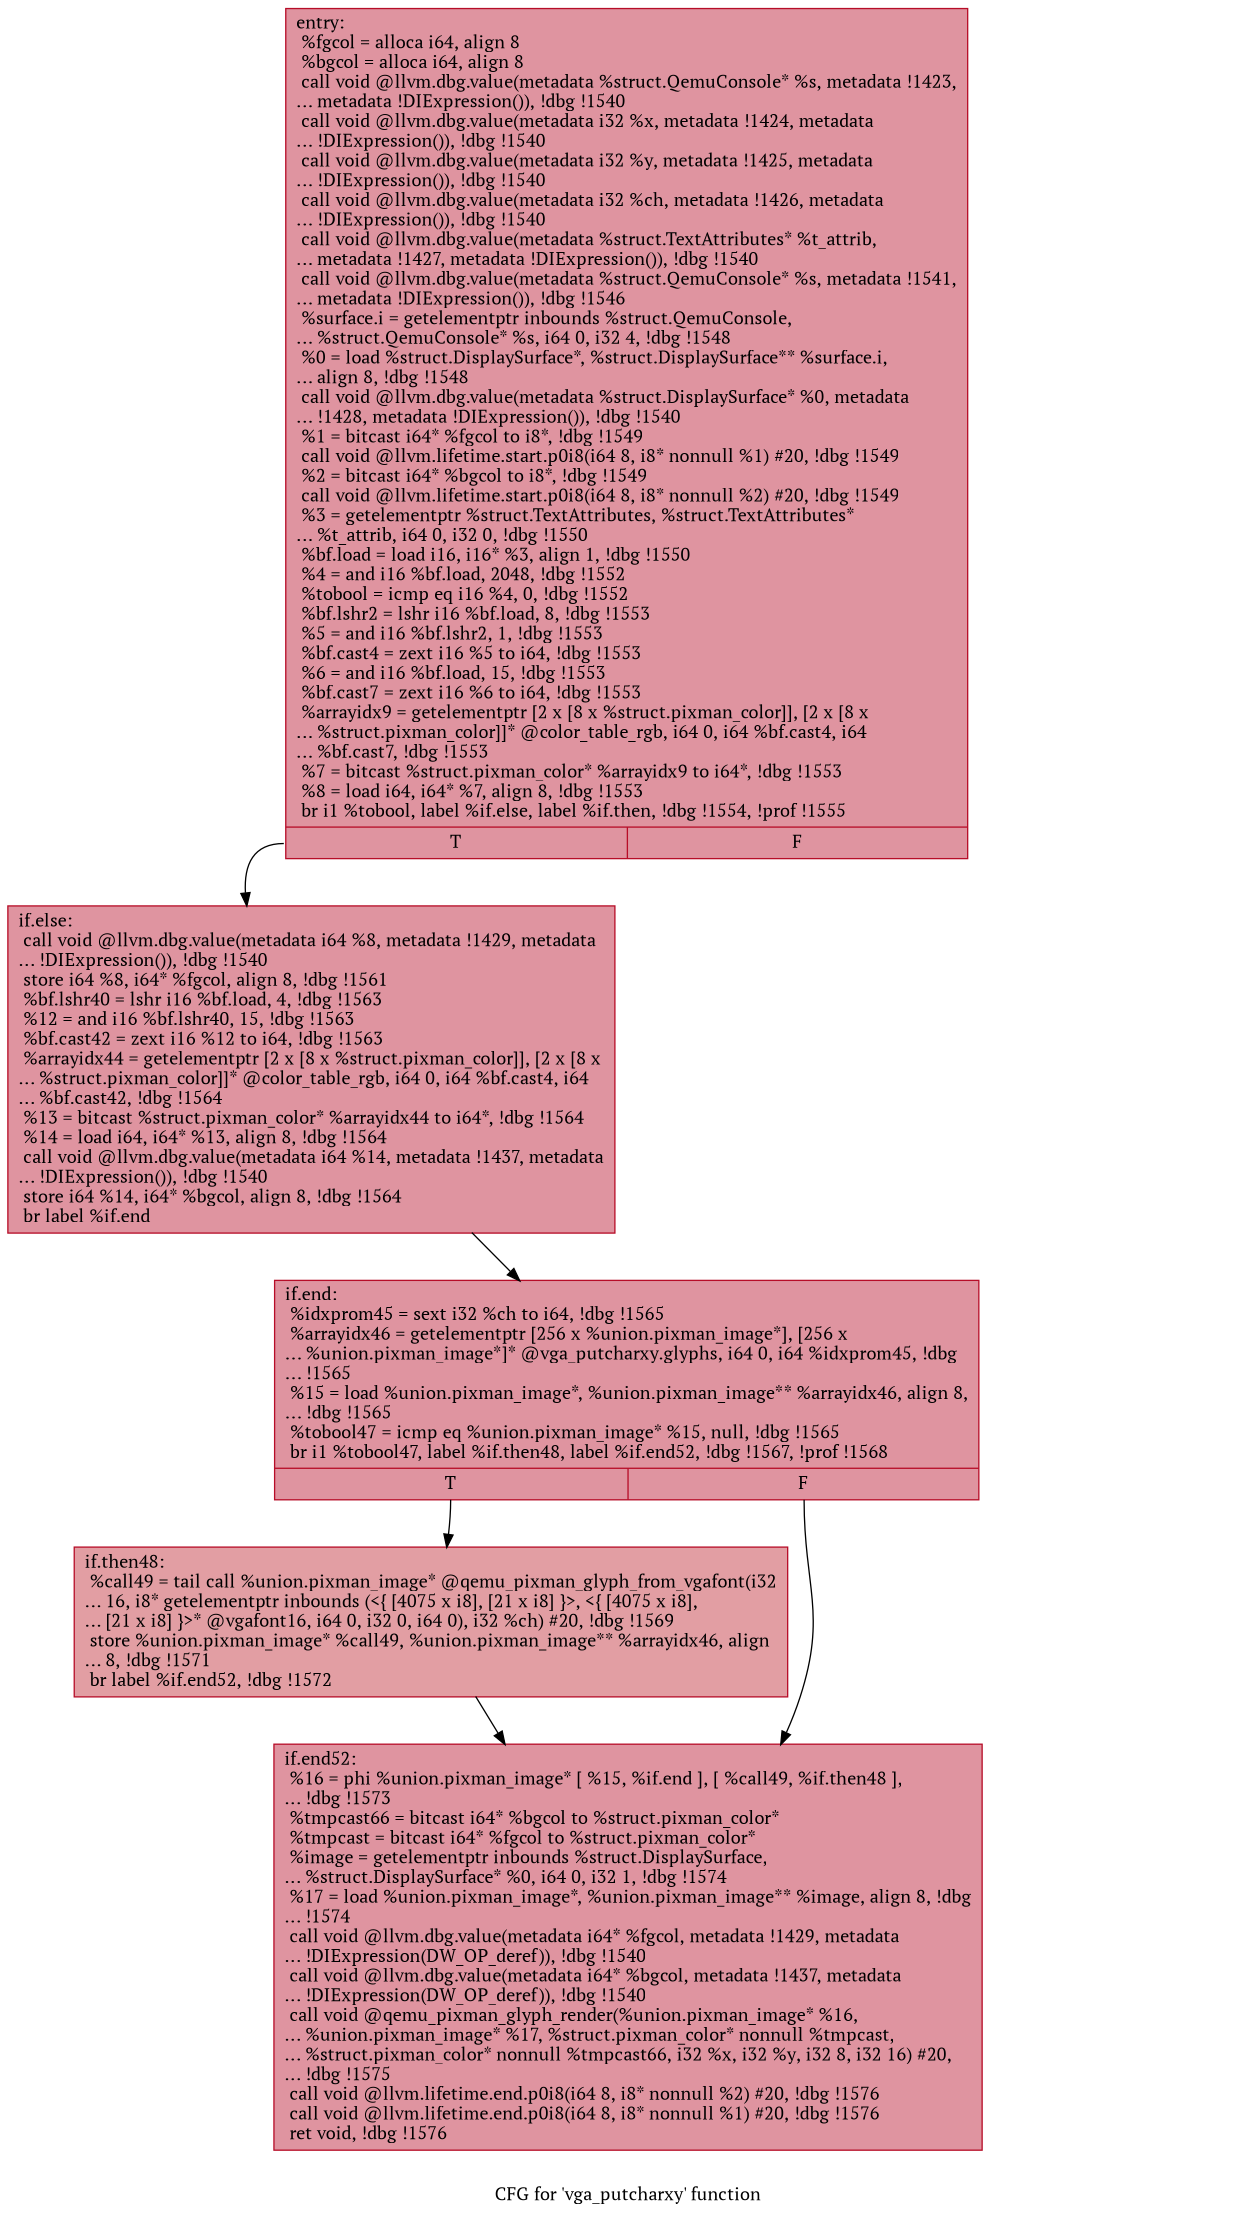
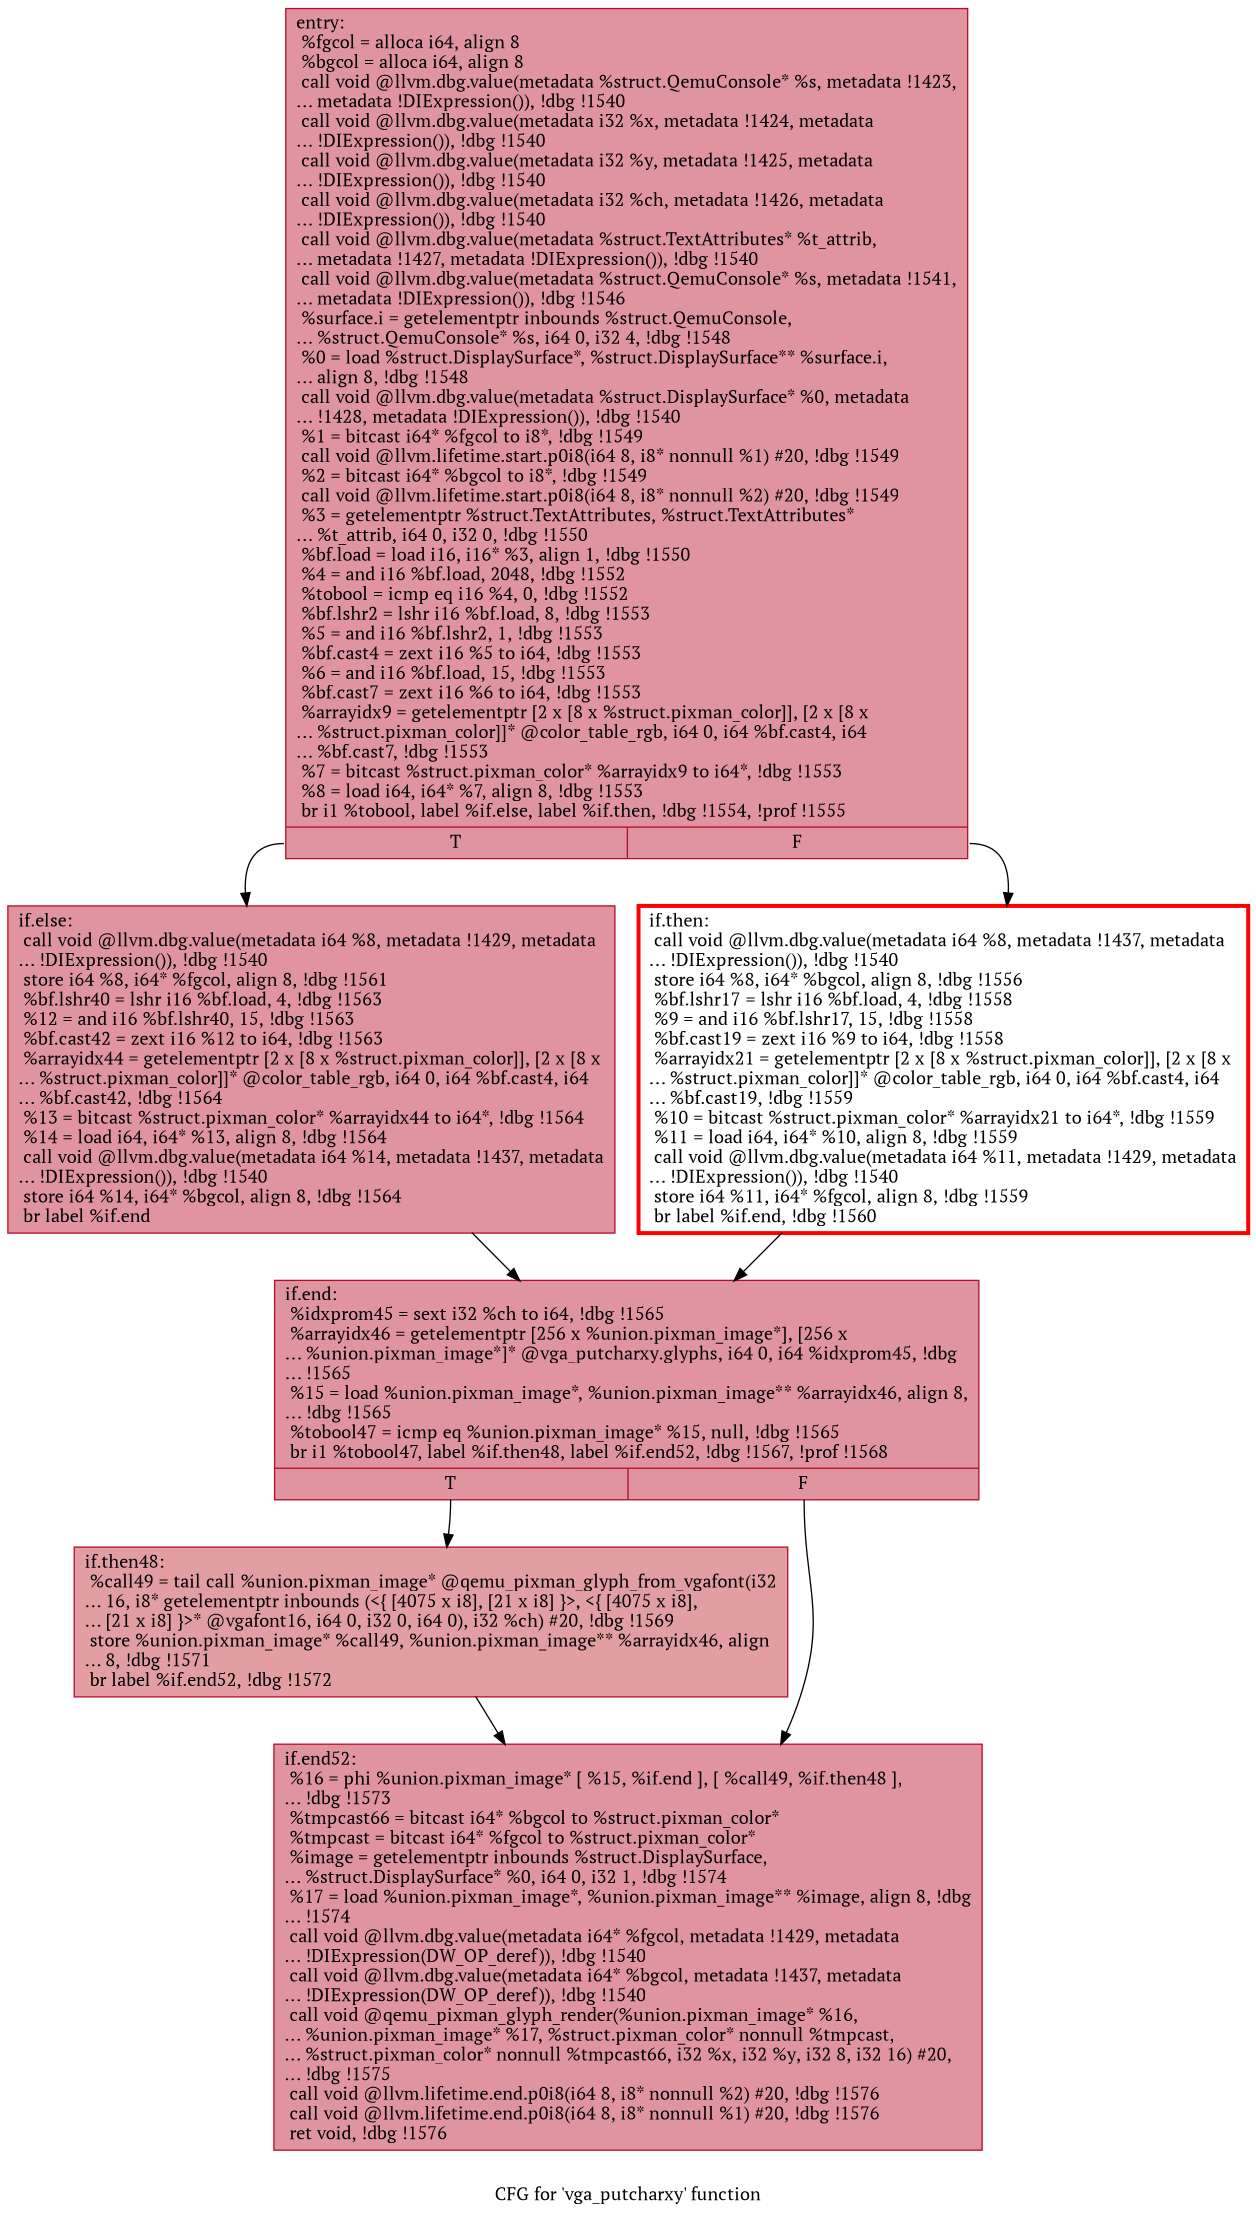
none -> (943, 1070)
